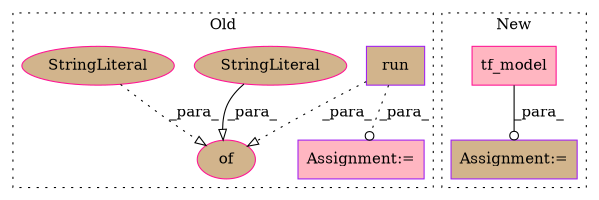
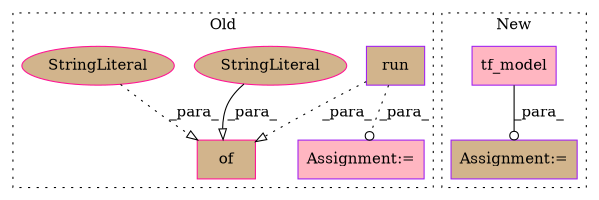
(514, 66) -> (514, 66)
(226, 160) -> (226, 160)
